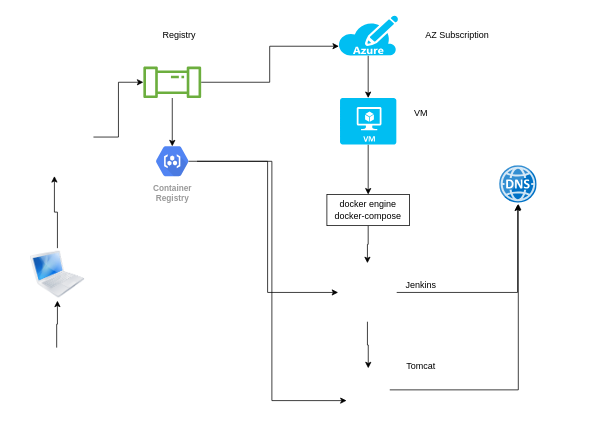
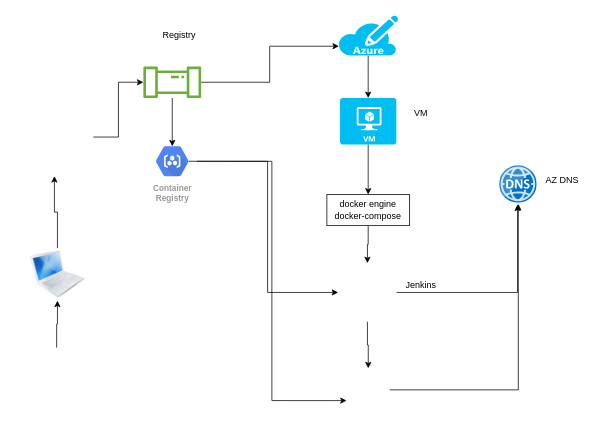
(458, 35) -> none
none -> (563, 180)
(420, 366) -> none
